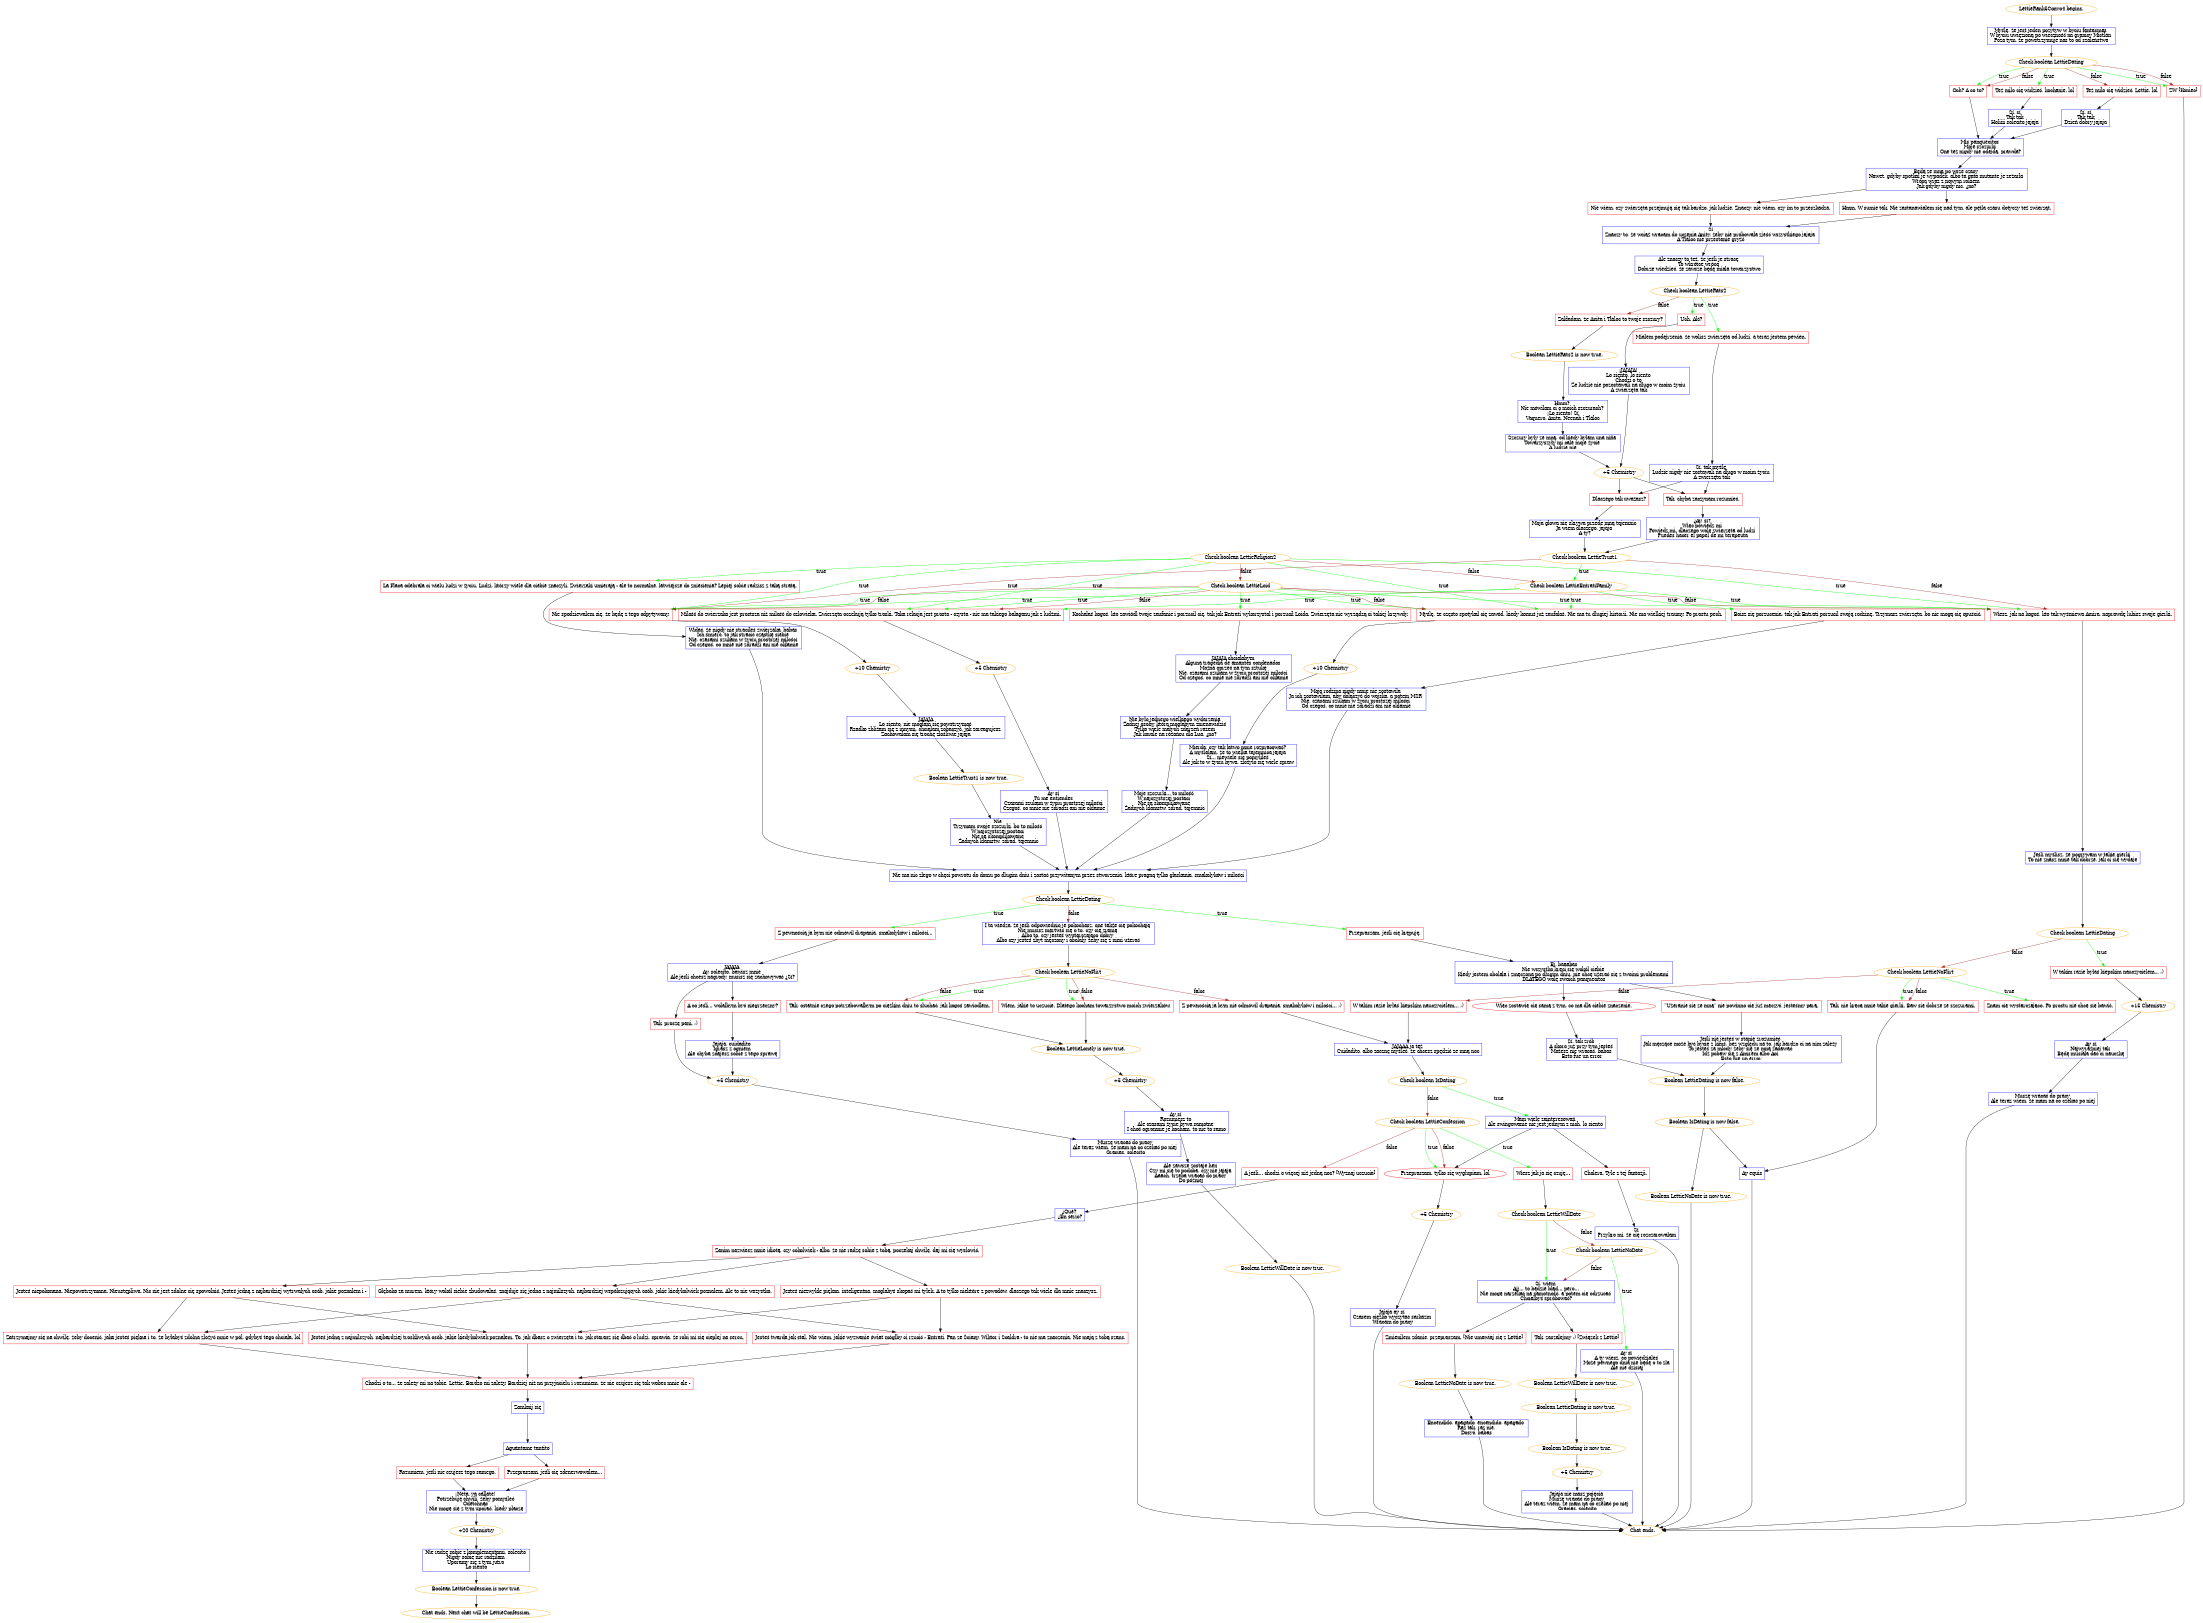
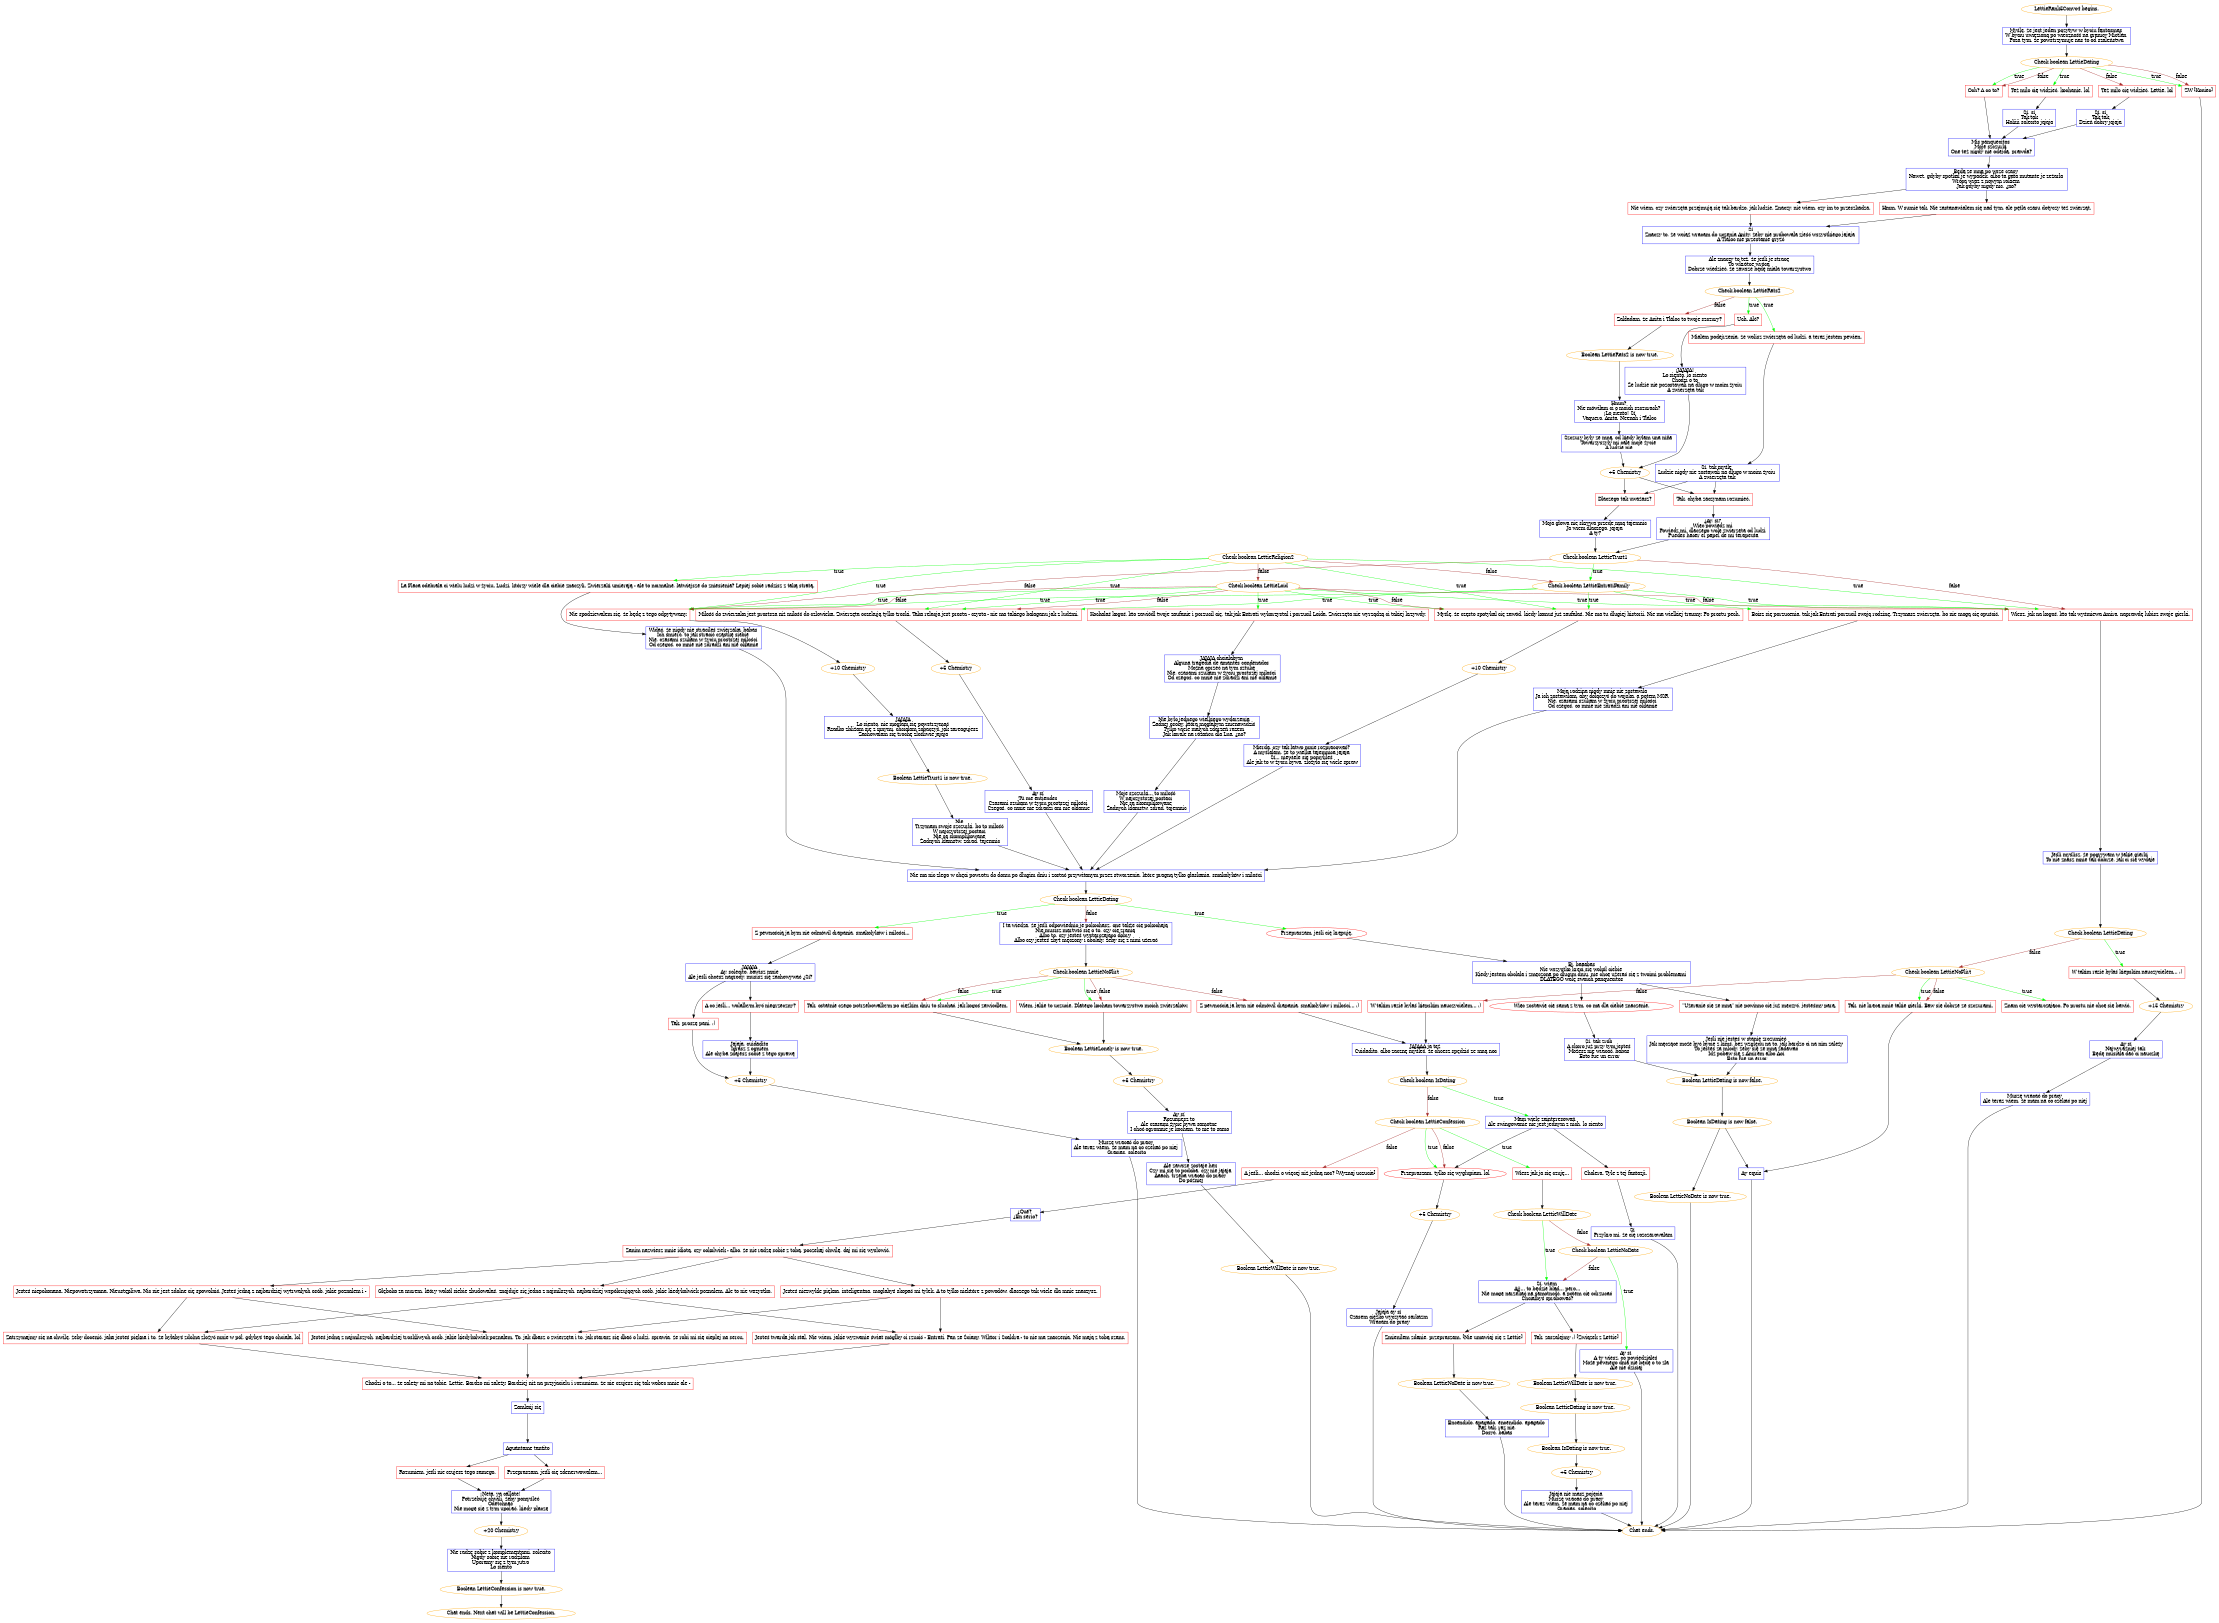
(1013, 586) -> (1030, 586)
(1385, 934) -> (1317, 934)
